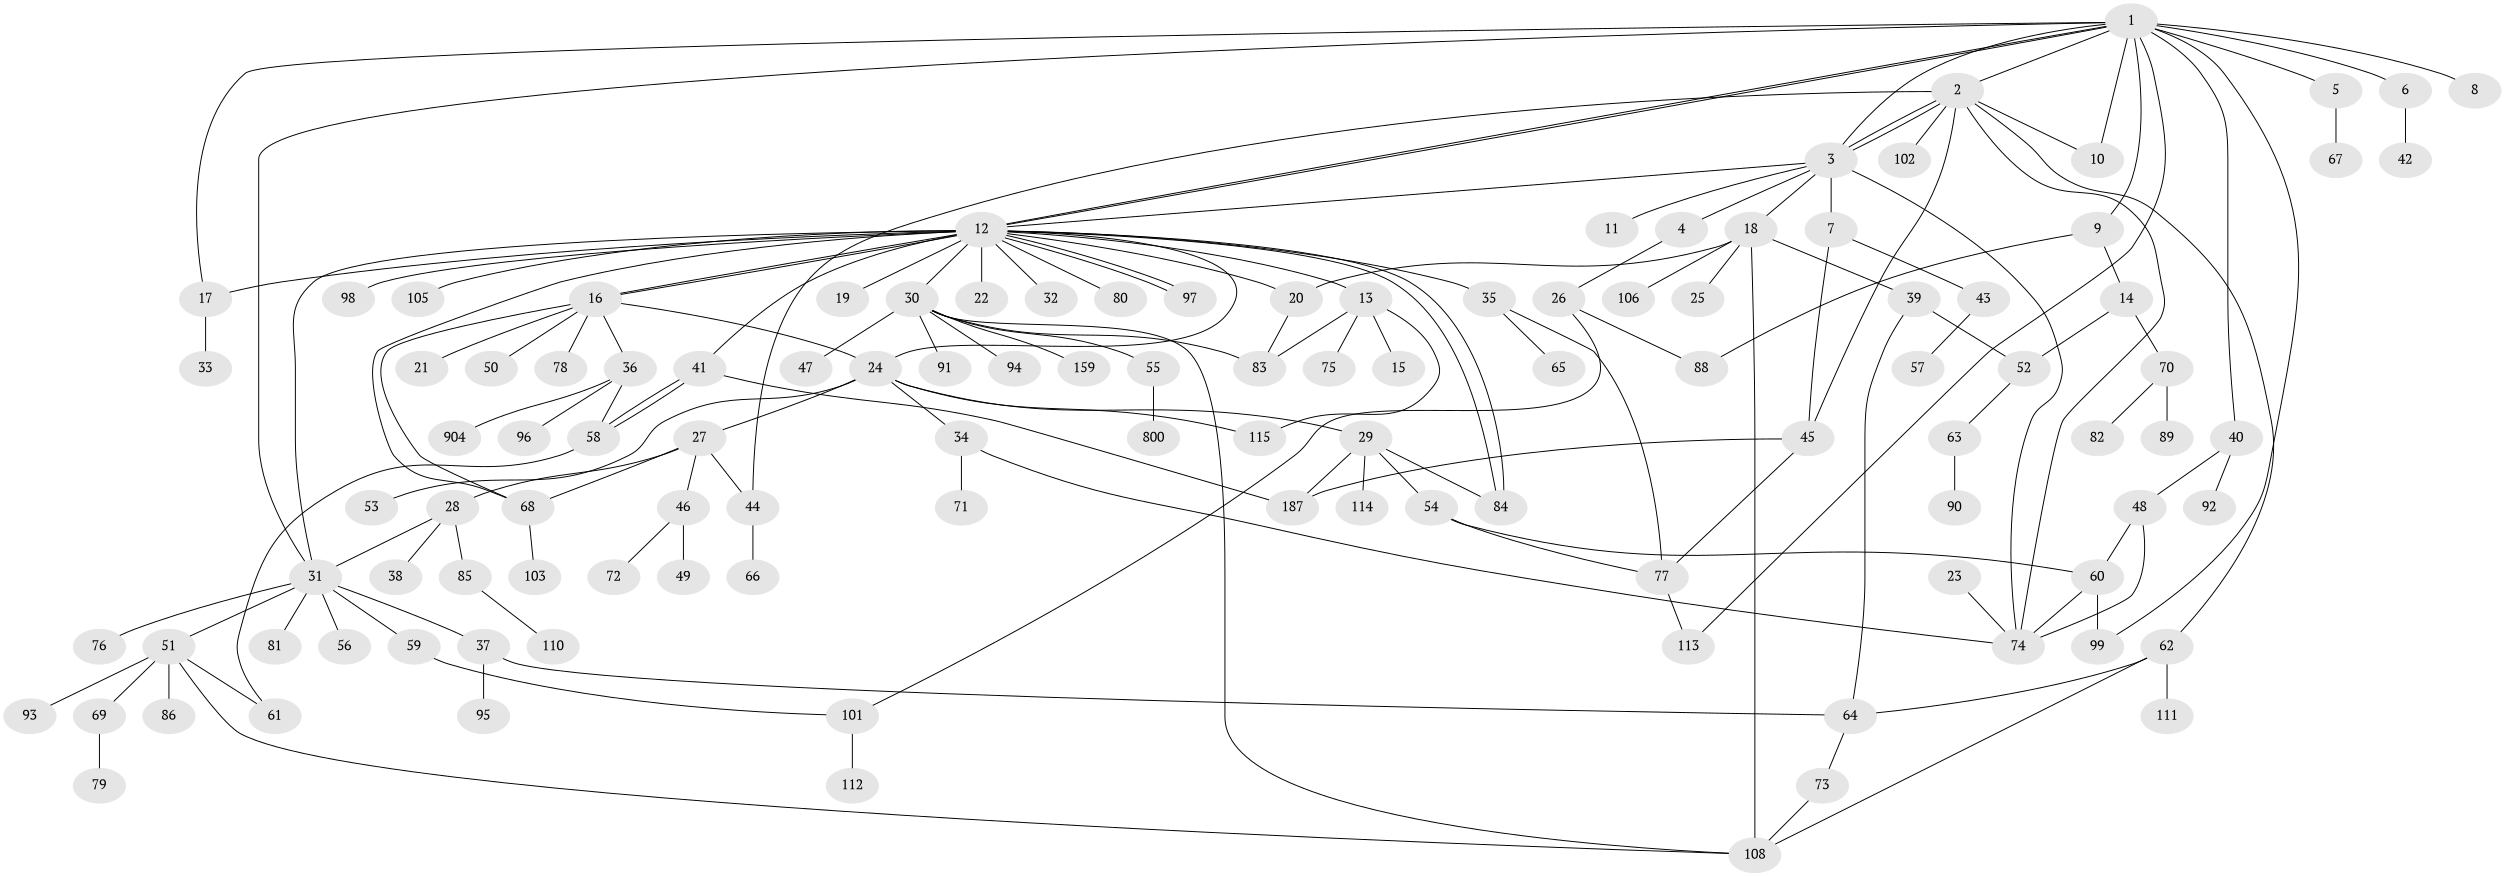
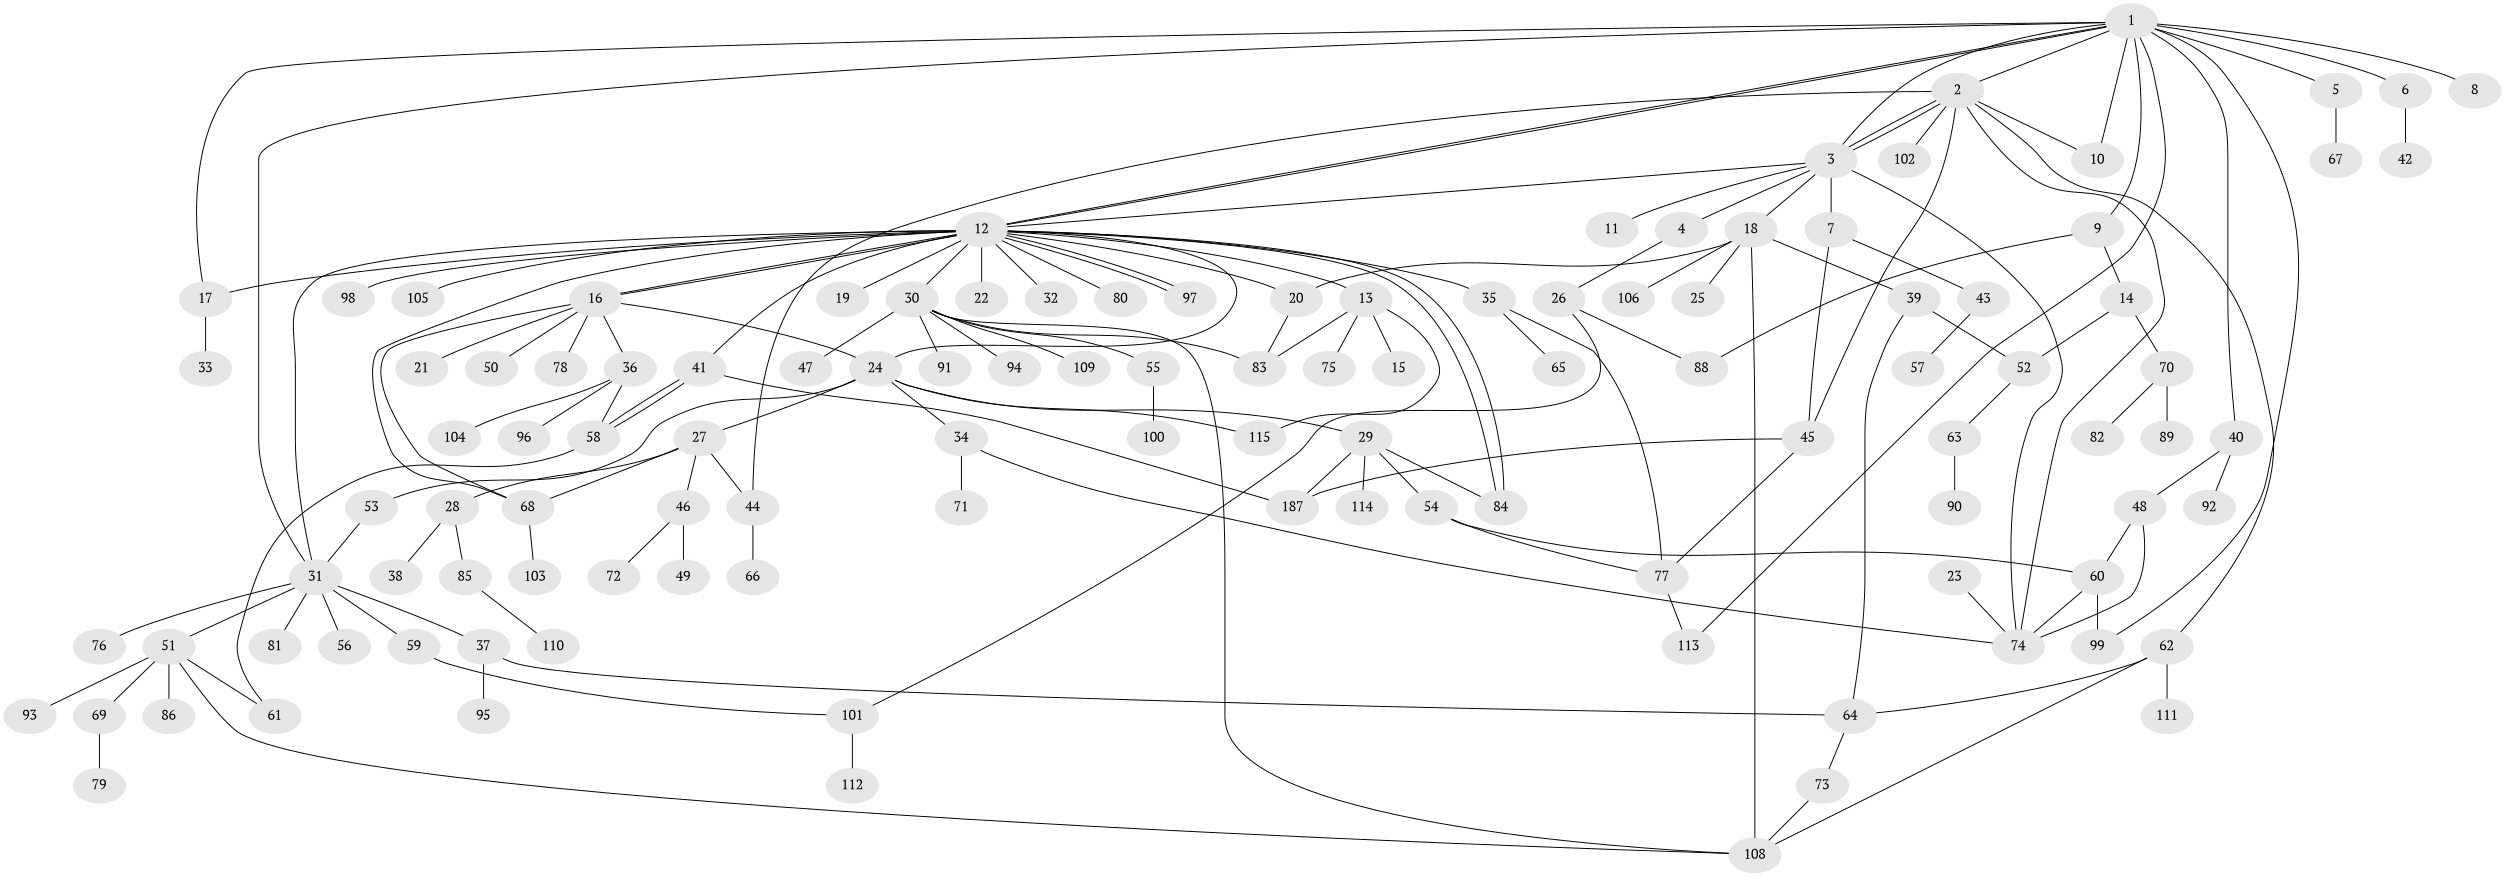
(1084, 369) -> (1084, 369)
(455, 438) -> (455, 438)
(1154, 438) -> (1154, 438)
(384, 542) -> (344, 543)
